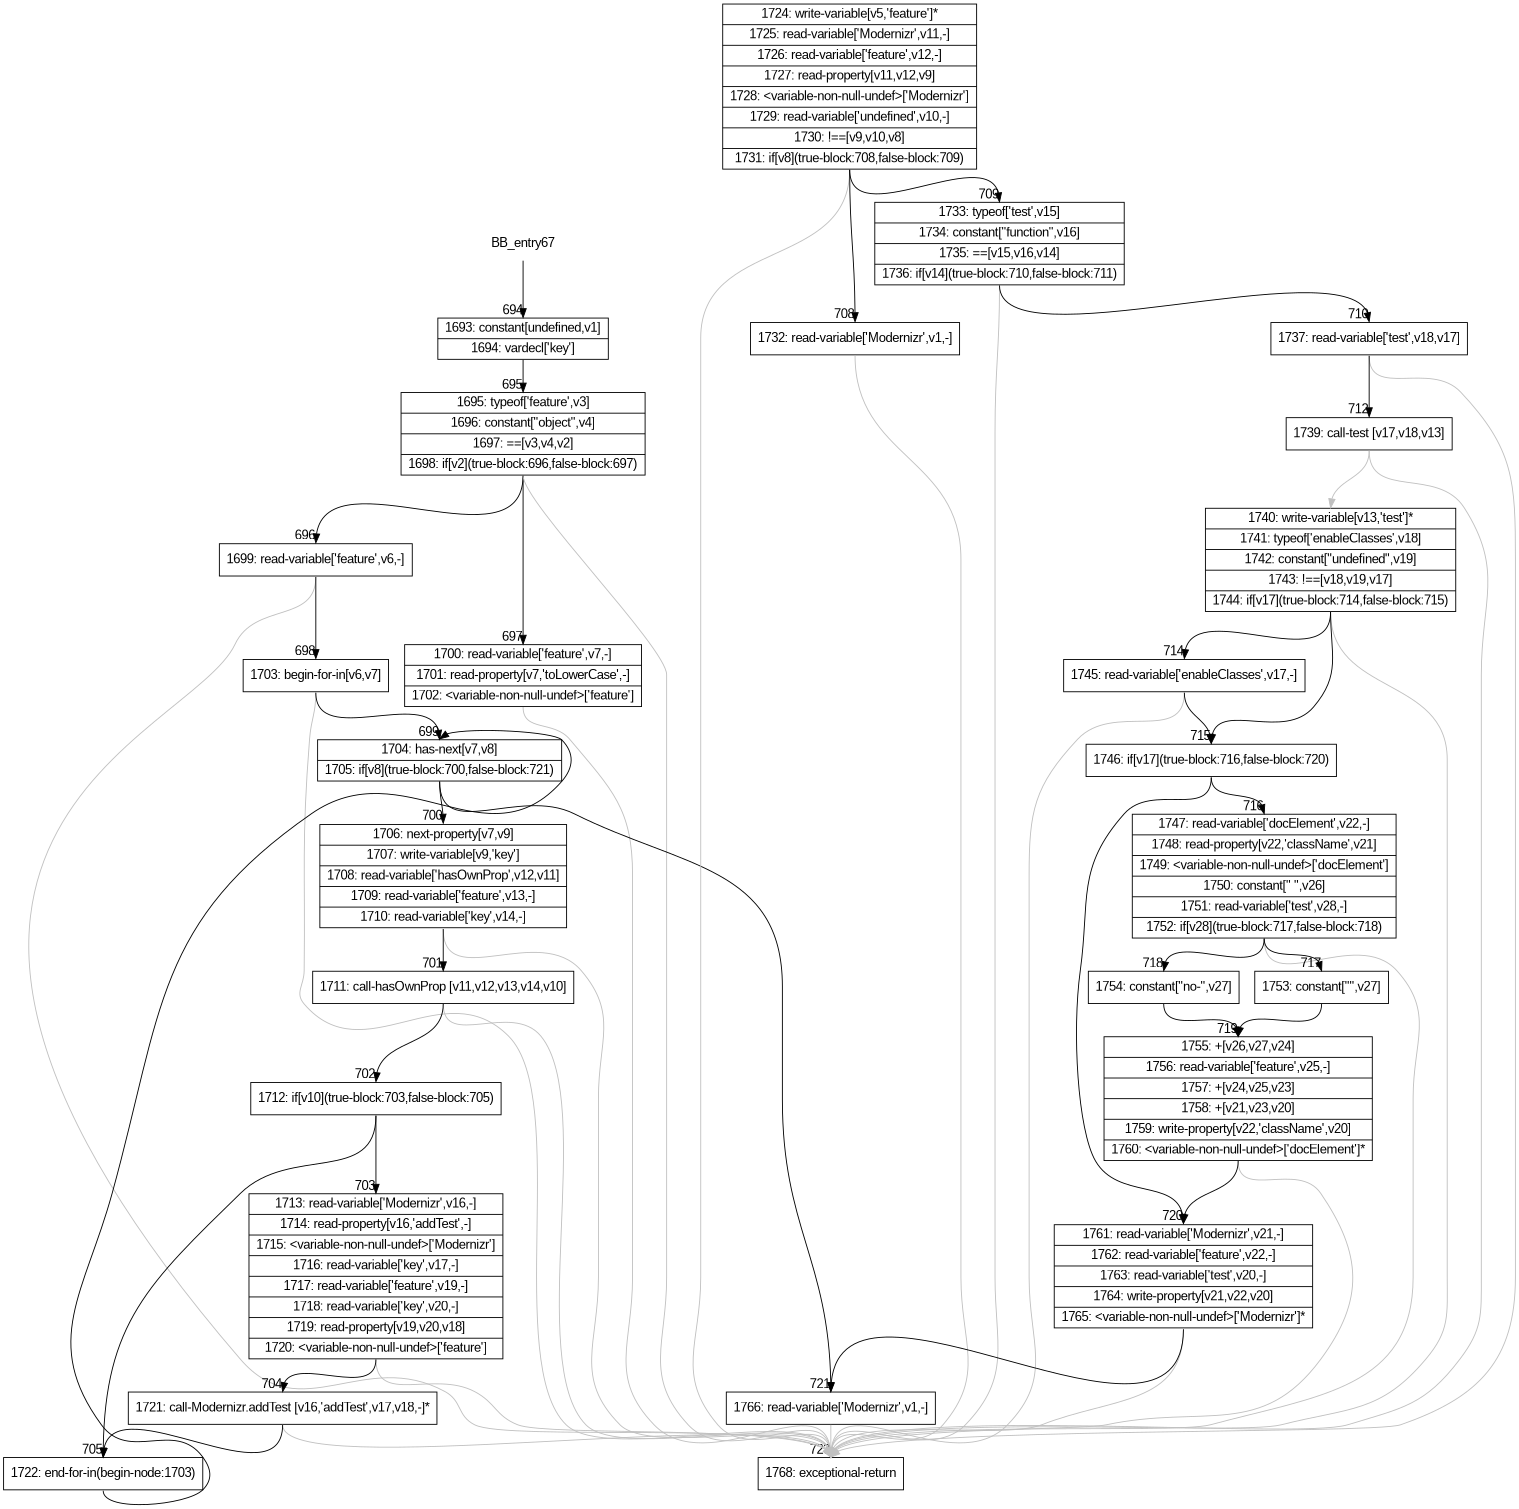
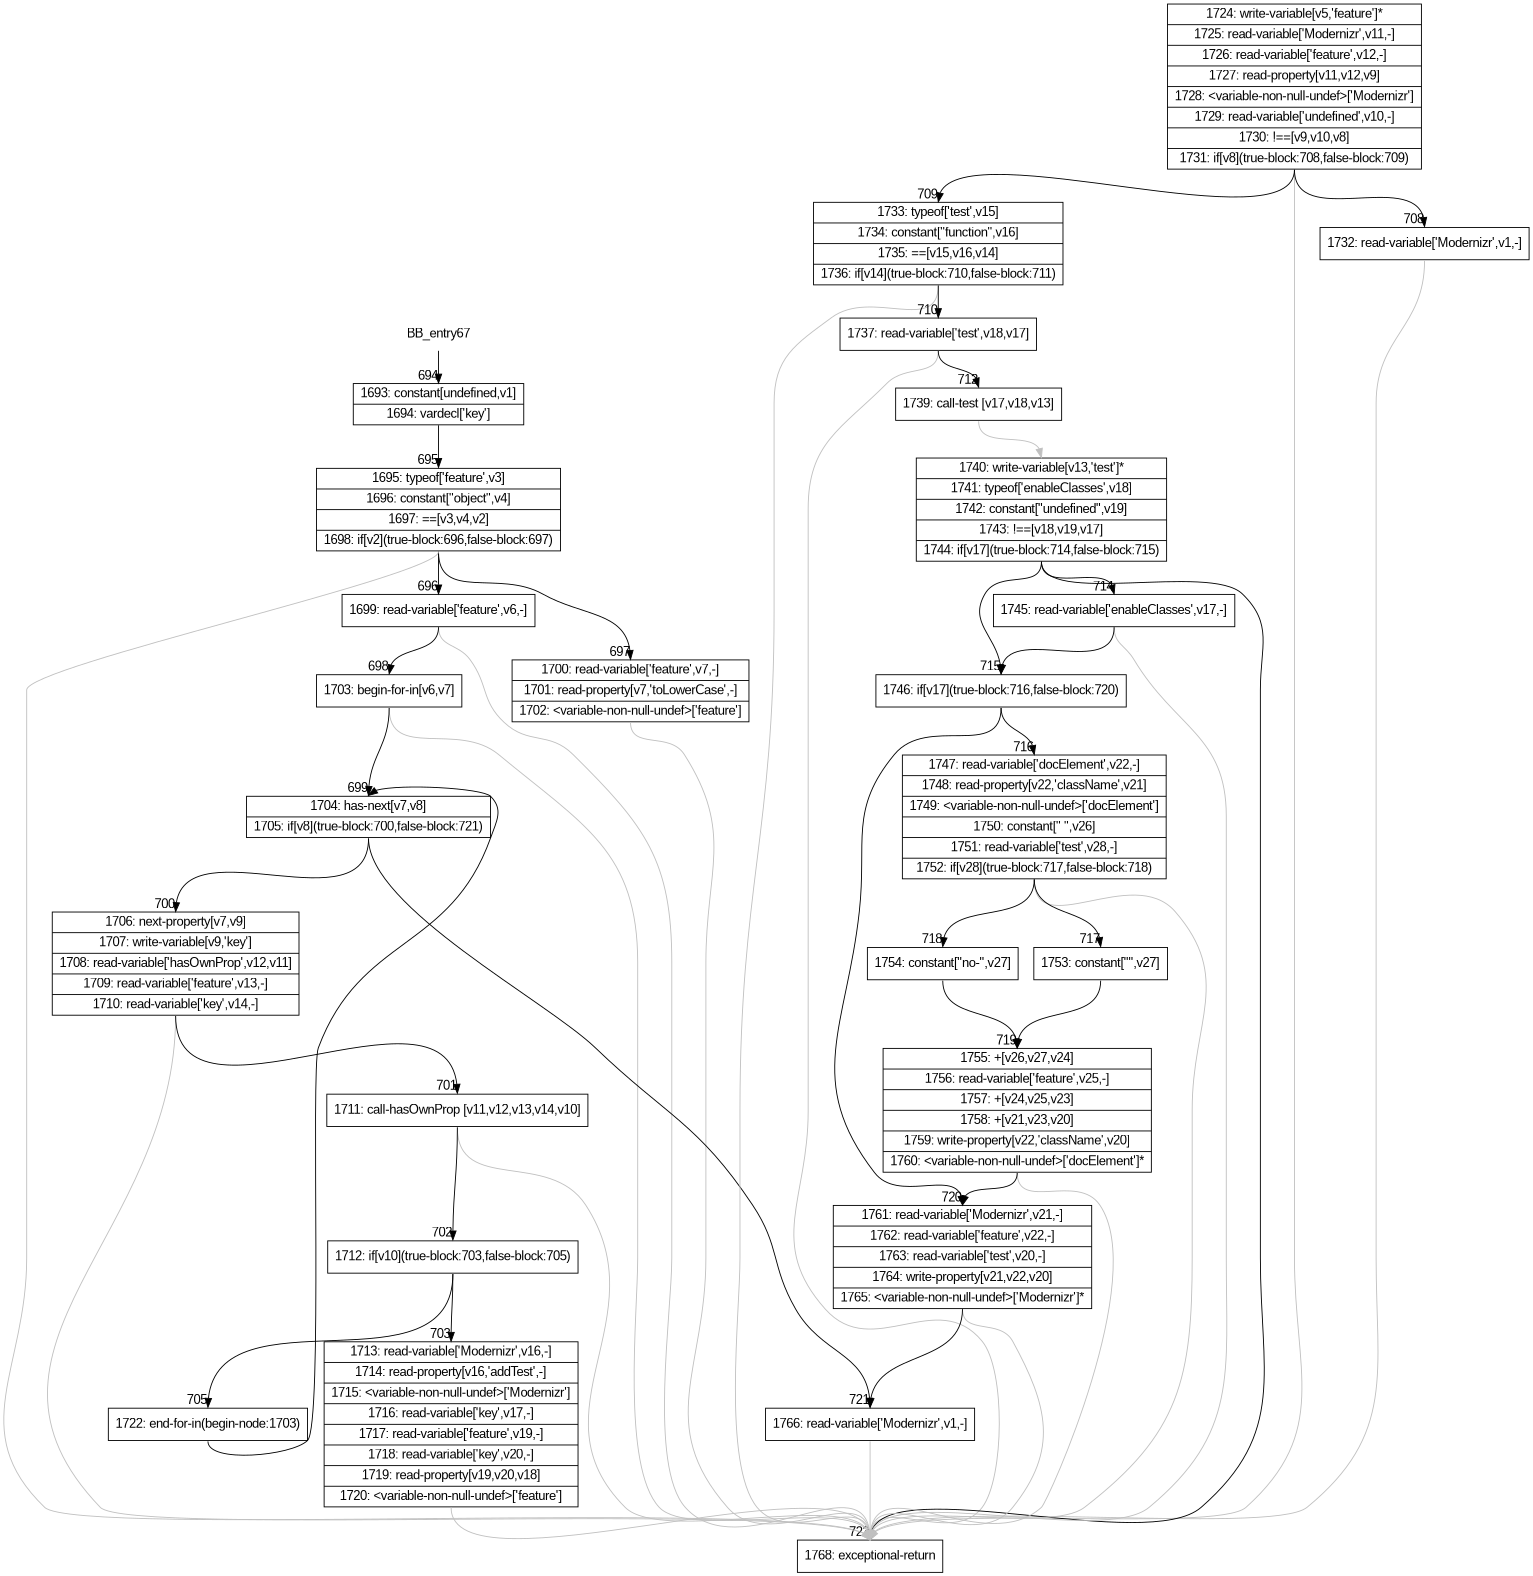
(1481, 1198) -> none
(1447, 1268) -> (1260, 1121)
(283, 1408) -> none
